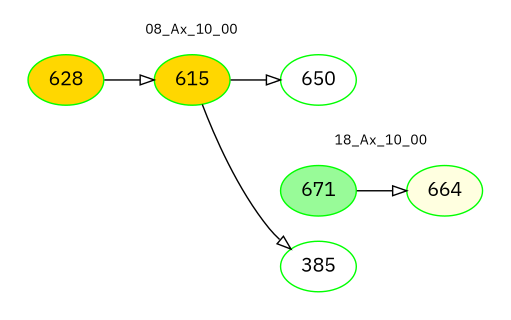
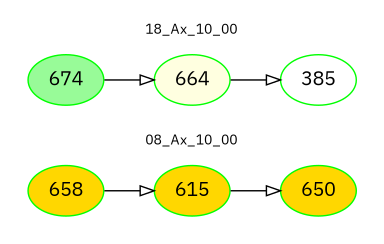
(66, 80) -> (66, 191)
(318, 80) -> (318, 191)
(235, 176) -> (248, 80)
(318, 191) -> (66, 80)
